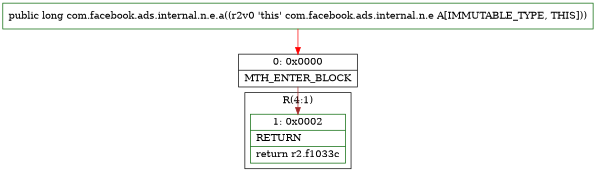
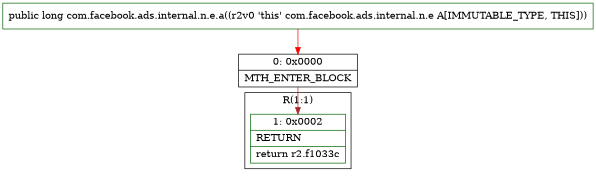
(298, 101) -> (298, 101)
